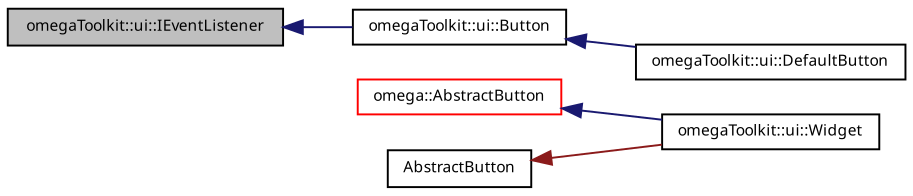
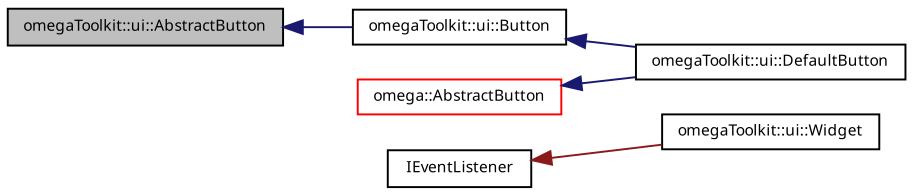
(145, 27) -> (145, 27)
(622, 115) -> (609, 80)
(460, 169) -> (460, 169)
